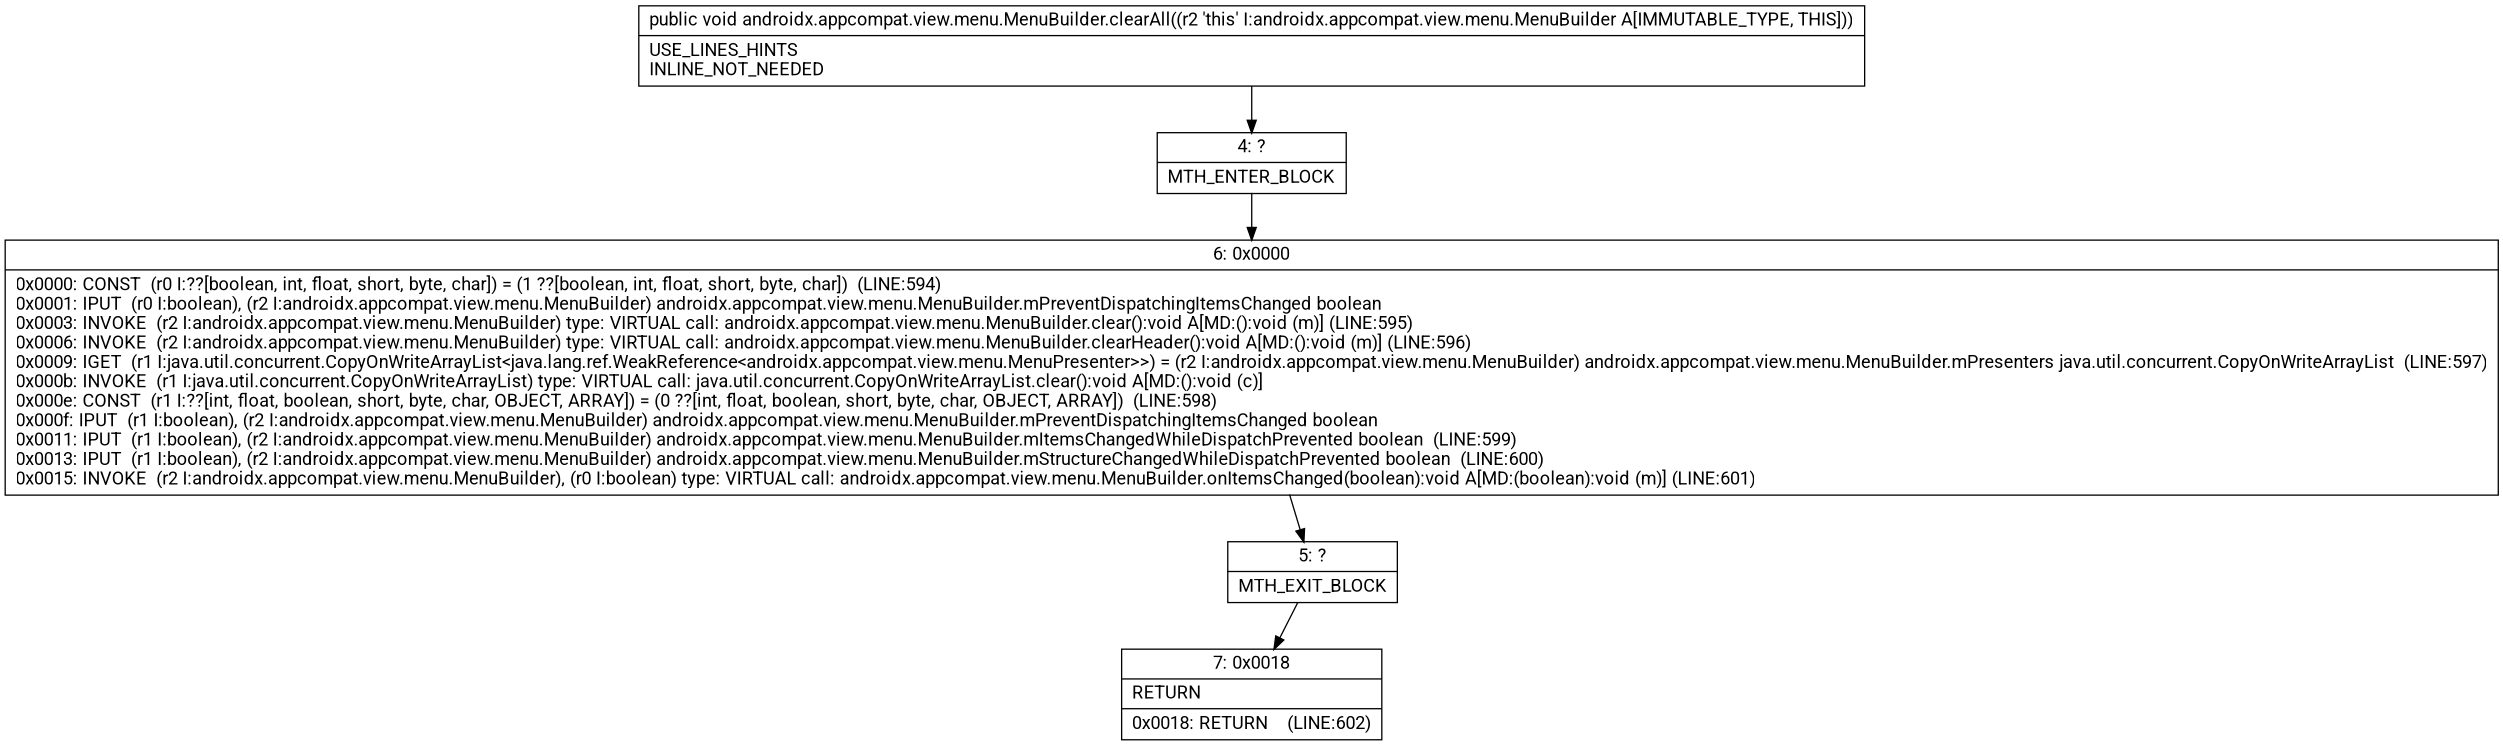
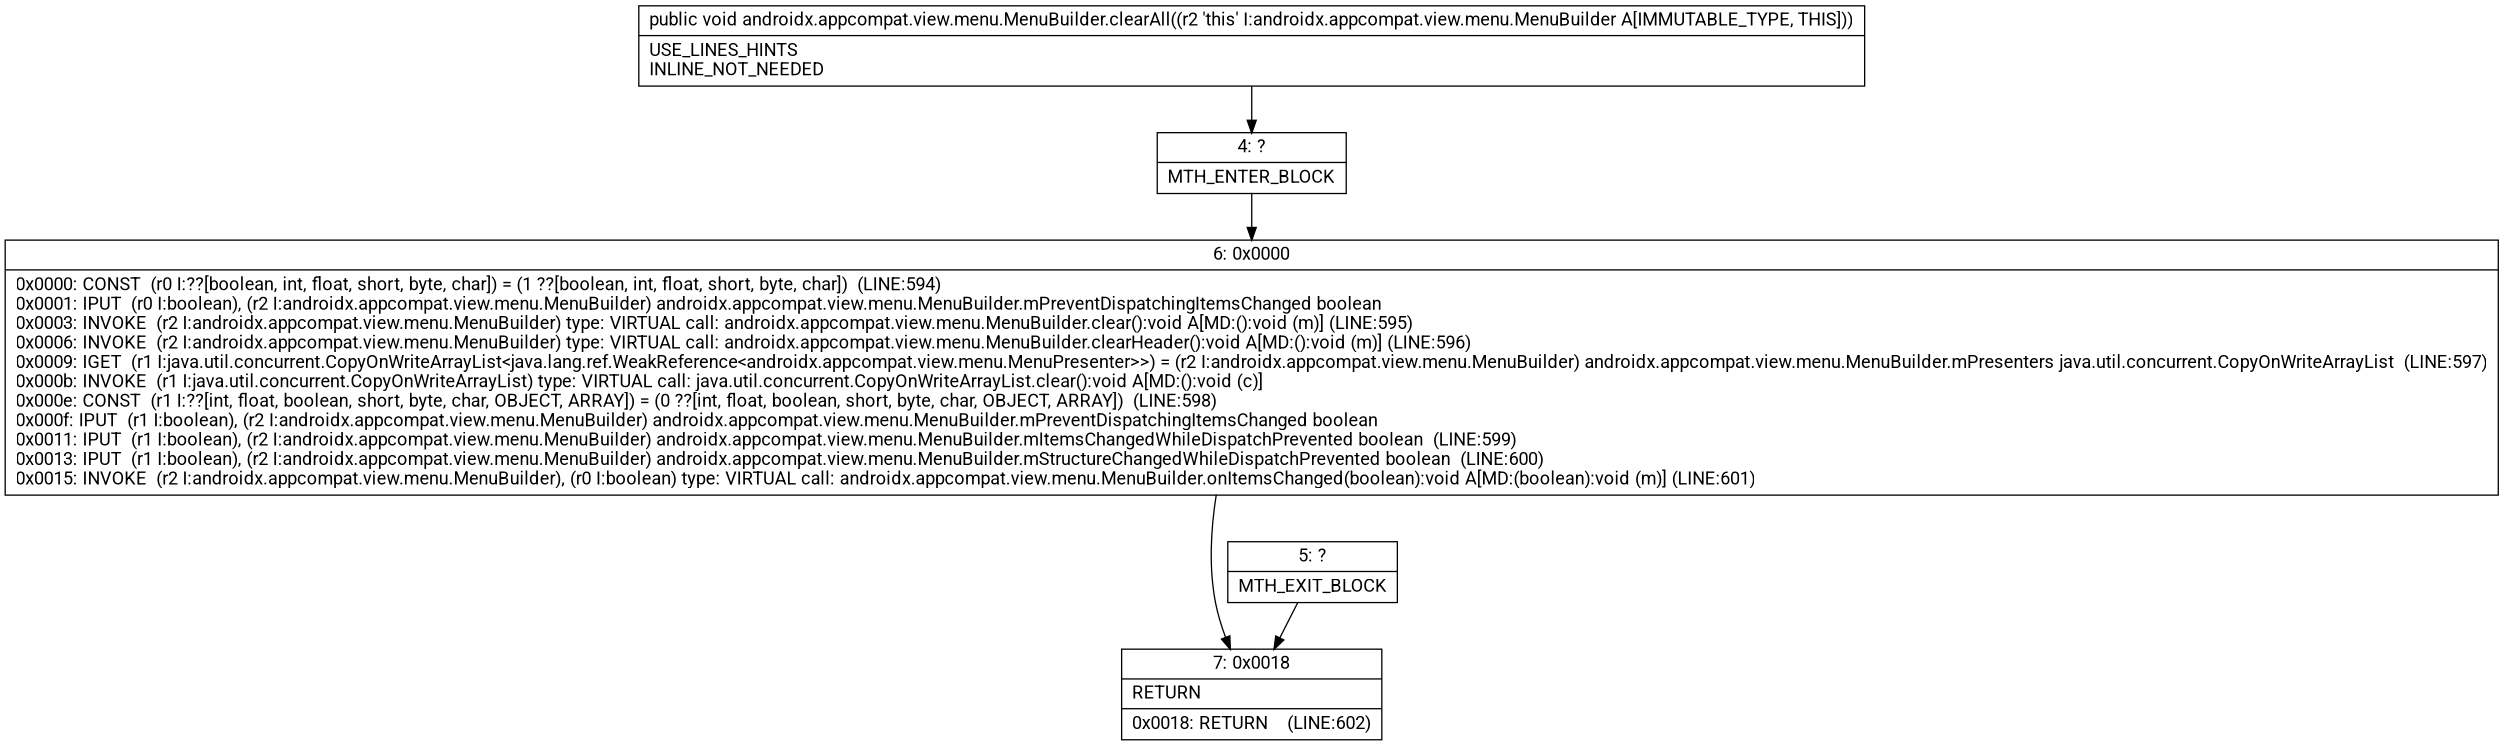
(1295, 512) -> (1212, 567)
